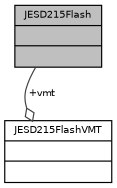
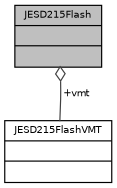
(27, 87) -> (61, 101)
